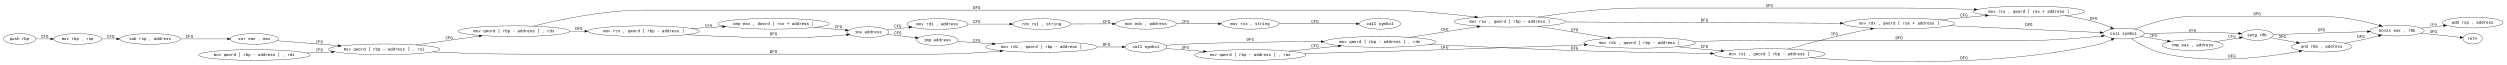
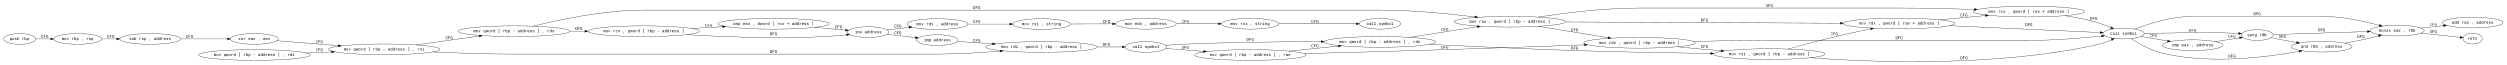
(1042, 24) -> (1042, 24)
